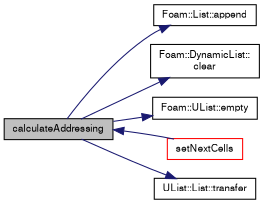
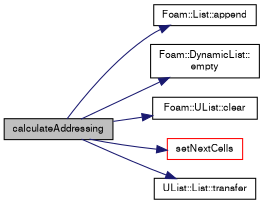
(205, 61) -> (205, 61)
(205, 108) -> (205, 108)
(149, 135) -> (123, 145)
